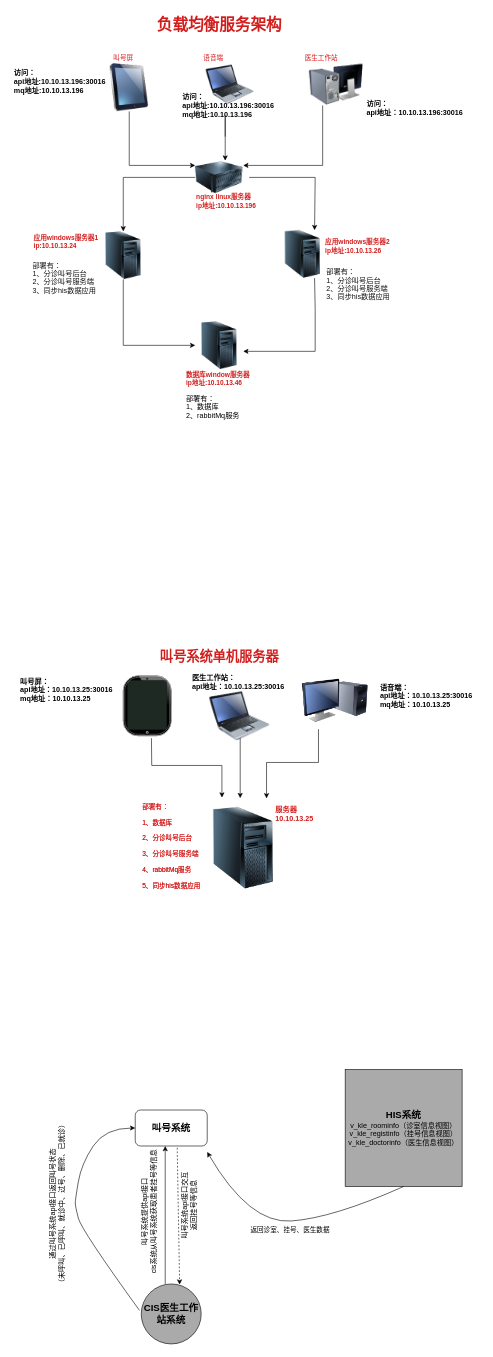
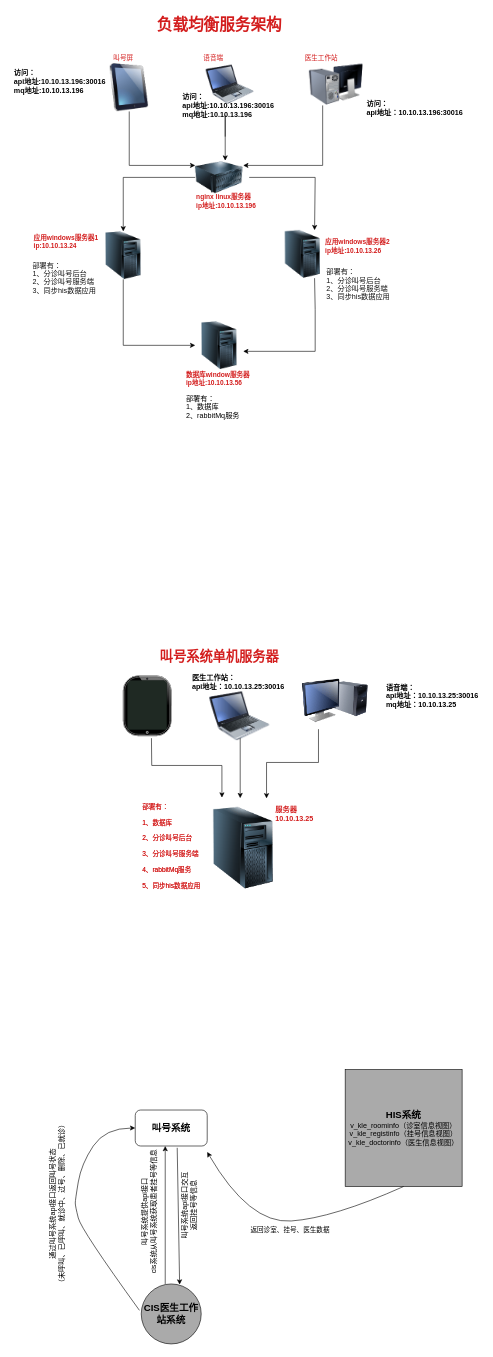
(216, 379) -> (216, 379)
(66, 690) -> none
(426, 696) -> (432, 696)
(178, 1215) -> (178, 1215)
